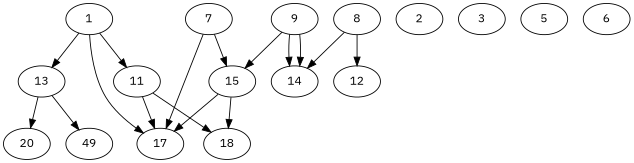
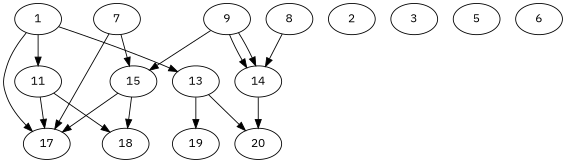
(357, 81) -> none
none -> (258, 108)
(89, 144) -> (196, 144)
